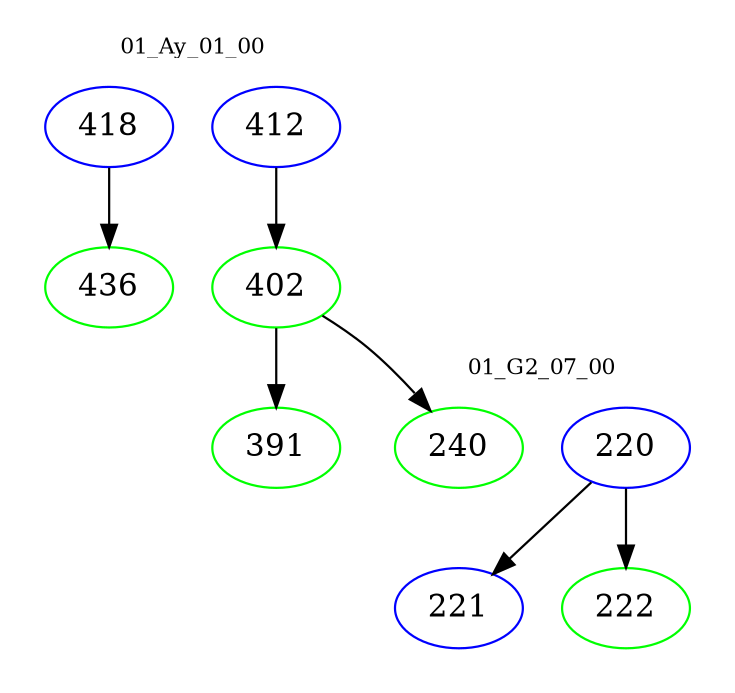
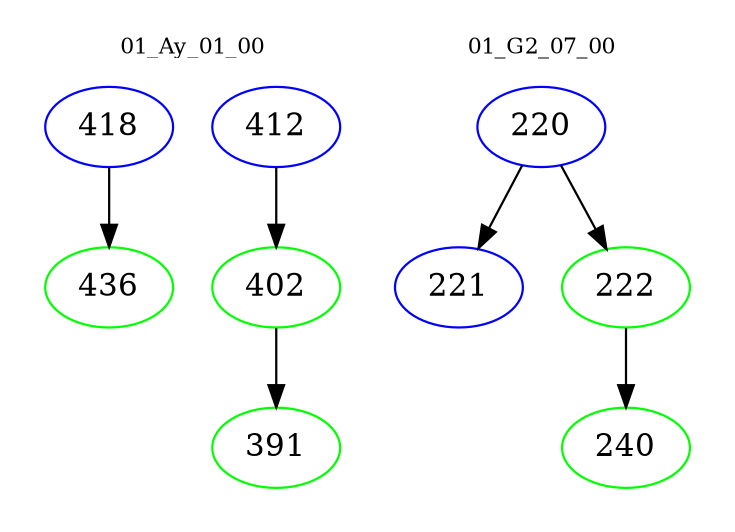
(392, 369) -> (626, 357)
